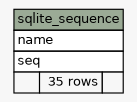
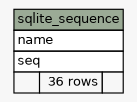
(73, 82) -> (73, 82)
